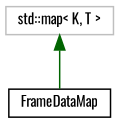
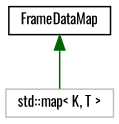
(60, 70) -> (60, 70)
